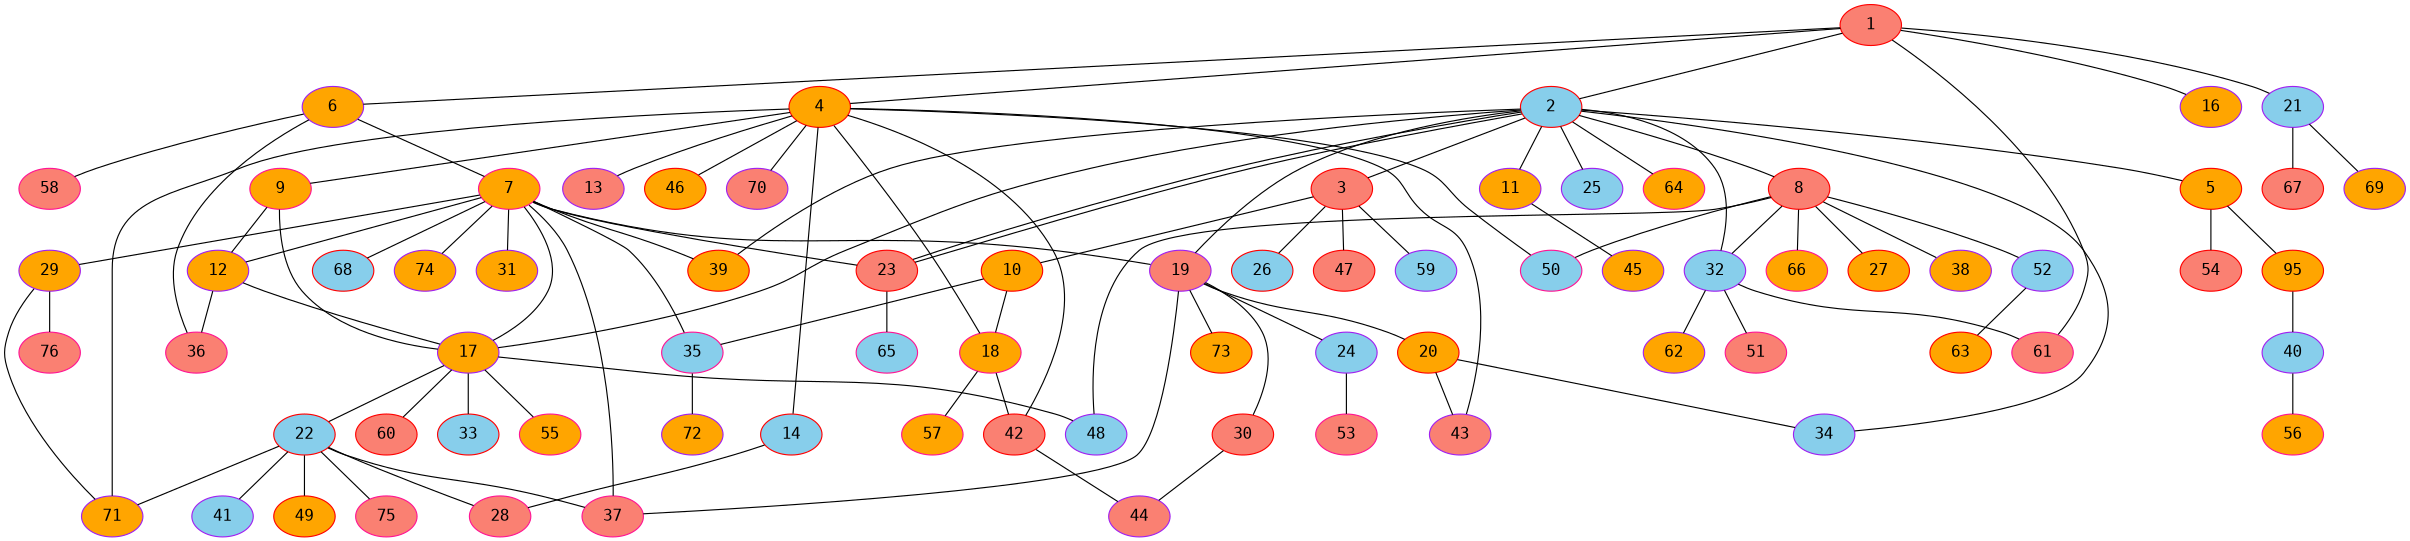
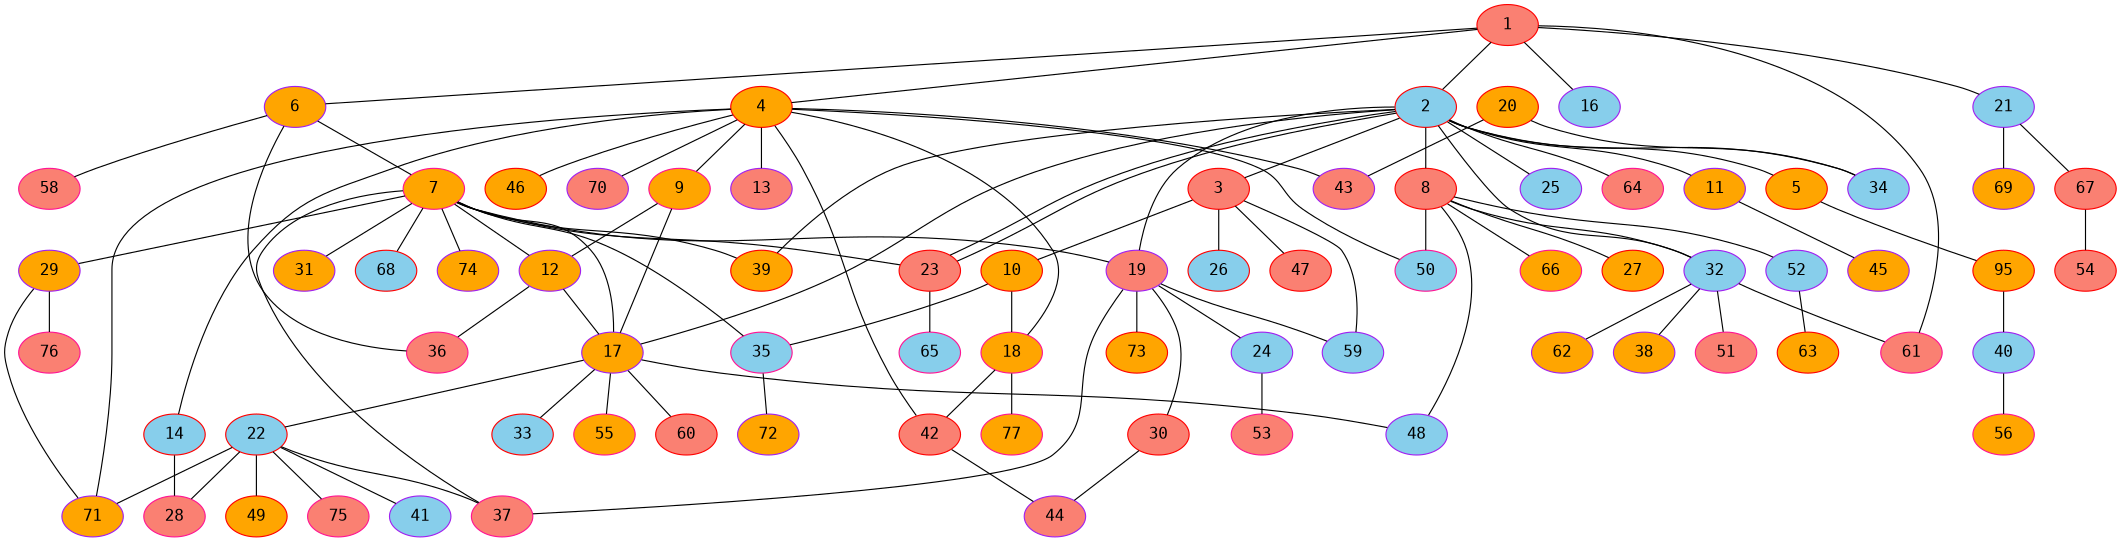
(2211, 107) -> (1590, 107)
(1674, 189) -> (1633, 189)
(1880, 230) -> (1679, 312)
(2211, 230) -> (2085, 230)
(1304, 312) -> (1244, 313)
(932, 435) -> (1012, 435)
